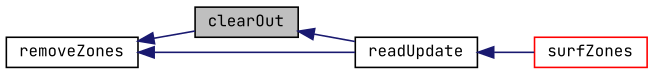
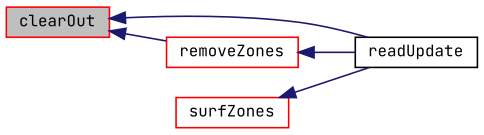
(247, 22) -> (58, 22)
(174, 35) -> (146, 37)
(72, 52) -> (232, 52)
(514, 52) -> (332, 80)
